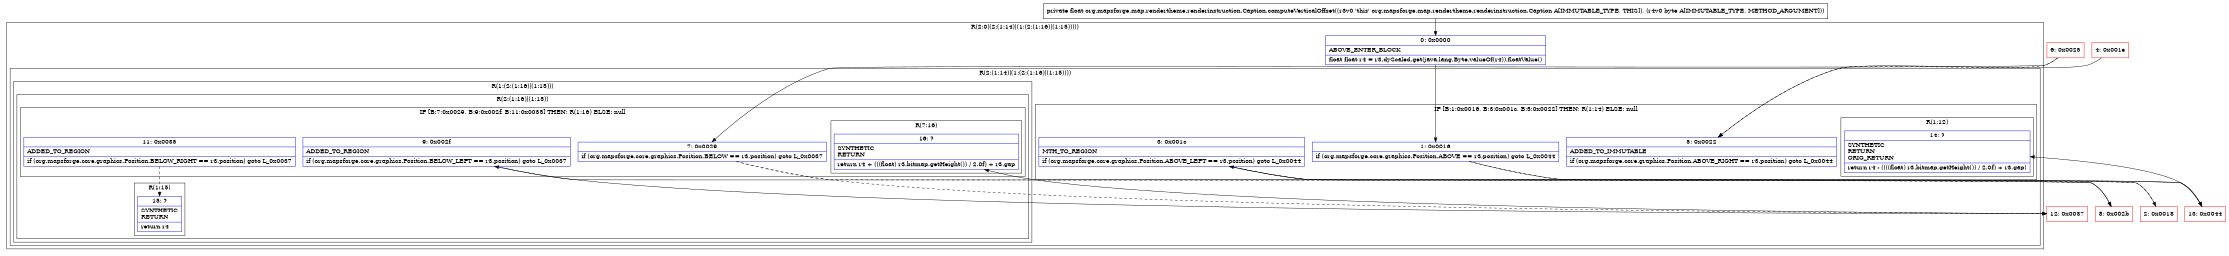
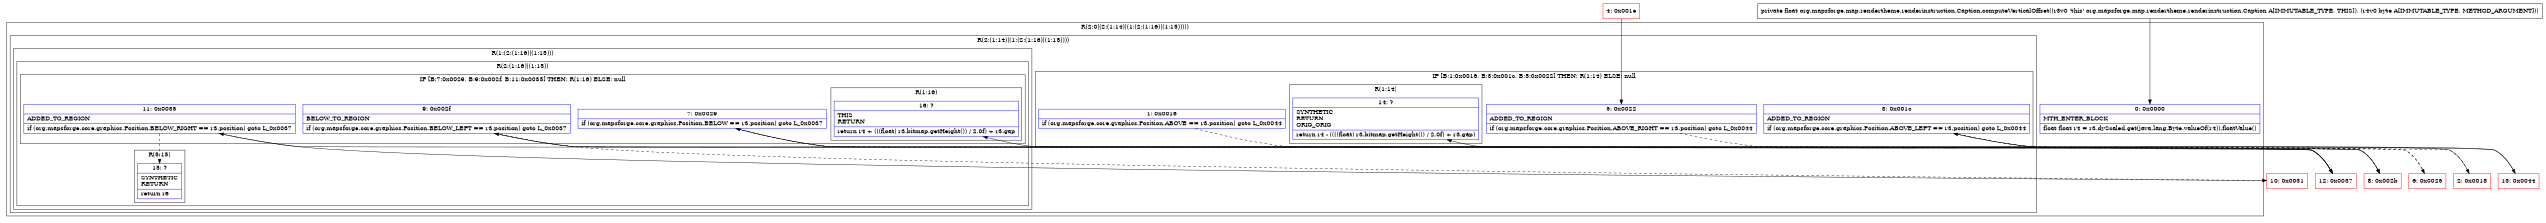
(1365, 50) -> (2076, 119)
(1882, 66) -> (2055, 147)
(1377, 67) -> (1587, 147)
(1436, 101) -> none
(1937, 122) -> (1386, 90)
(926, 126) -> (926, 93)
(856, 148) -> (845, 115)
none -> (1278, 148)
(338, 152) -> (338, 119)
(1070, 152) -> (1799, 119)
(1608, 152) -> (1521, 119)
(1871, 158) -> (1314, 125)
(1426, 180) -> (1560, 147)
(1838, 180) -> none
none -> (2287, 181)
(160, 188) -> (160, 155)
(1388, 206) -> (1537, 147)
(155, 227) -> (155, 194)
